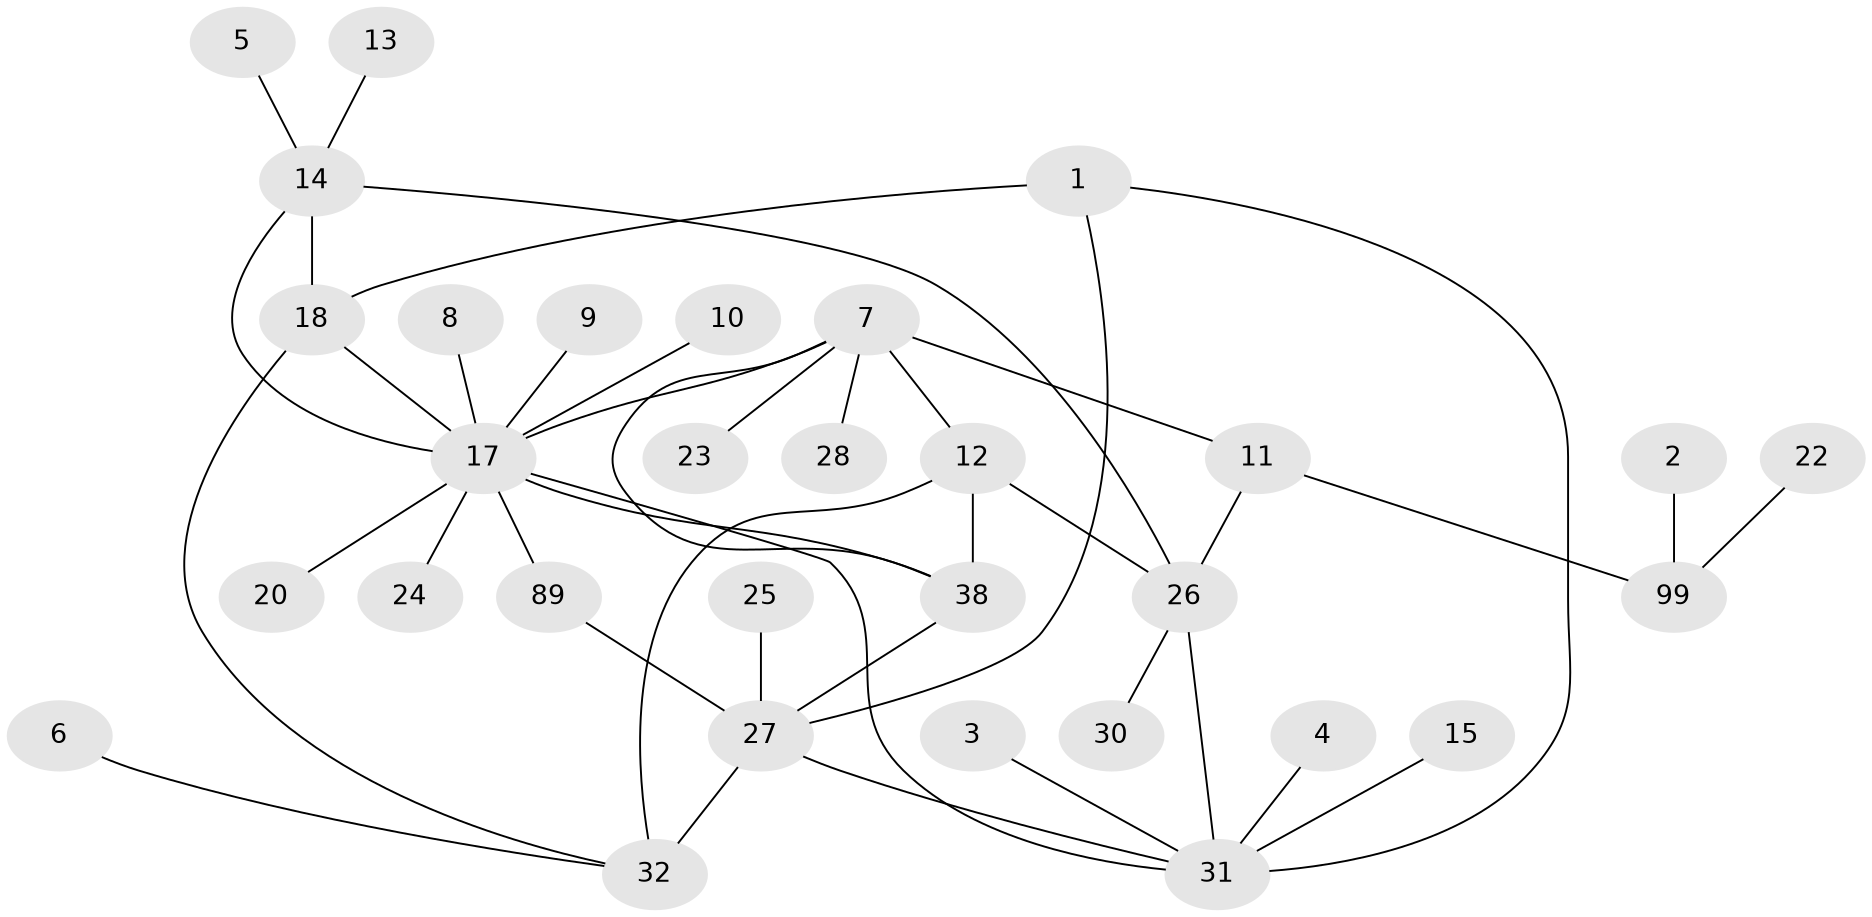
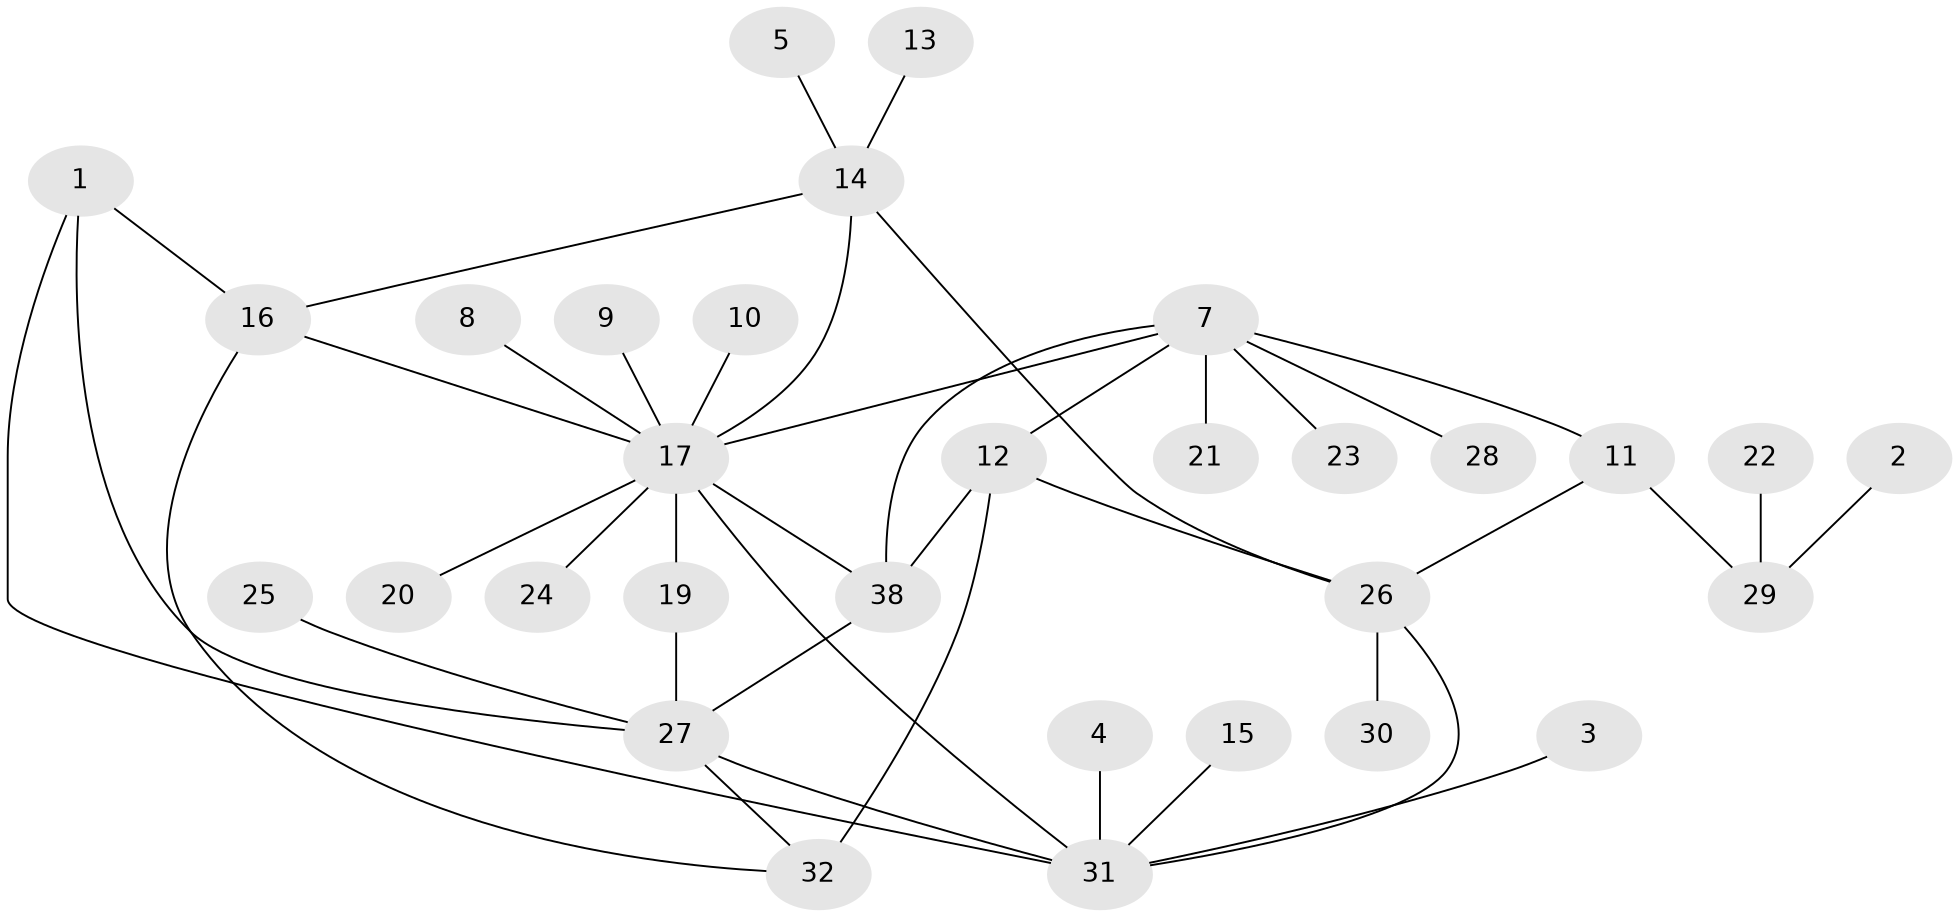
(312, 320) -> (258, 320)
none -> (1206, 458)
(549, 597) -> (676, 597)
(1674, 597) -> (1761, 597)
(60, 736) -> none
